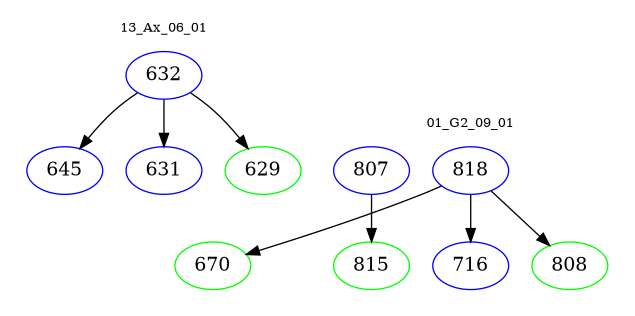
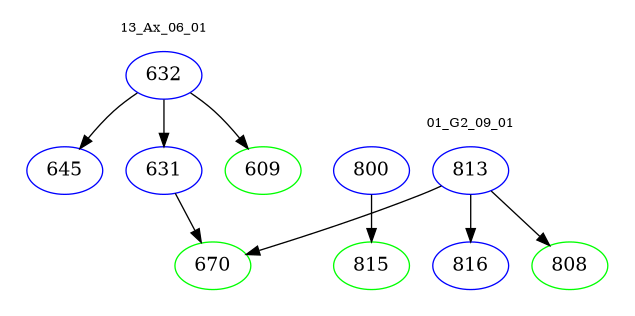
(263, 171) -> (263, 171)
(372, 171) -> (372, 171)
(471, 171) -> (471, 171)
none -> (185, 212)
(471, 266) -> (471, 266)
